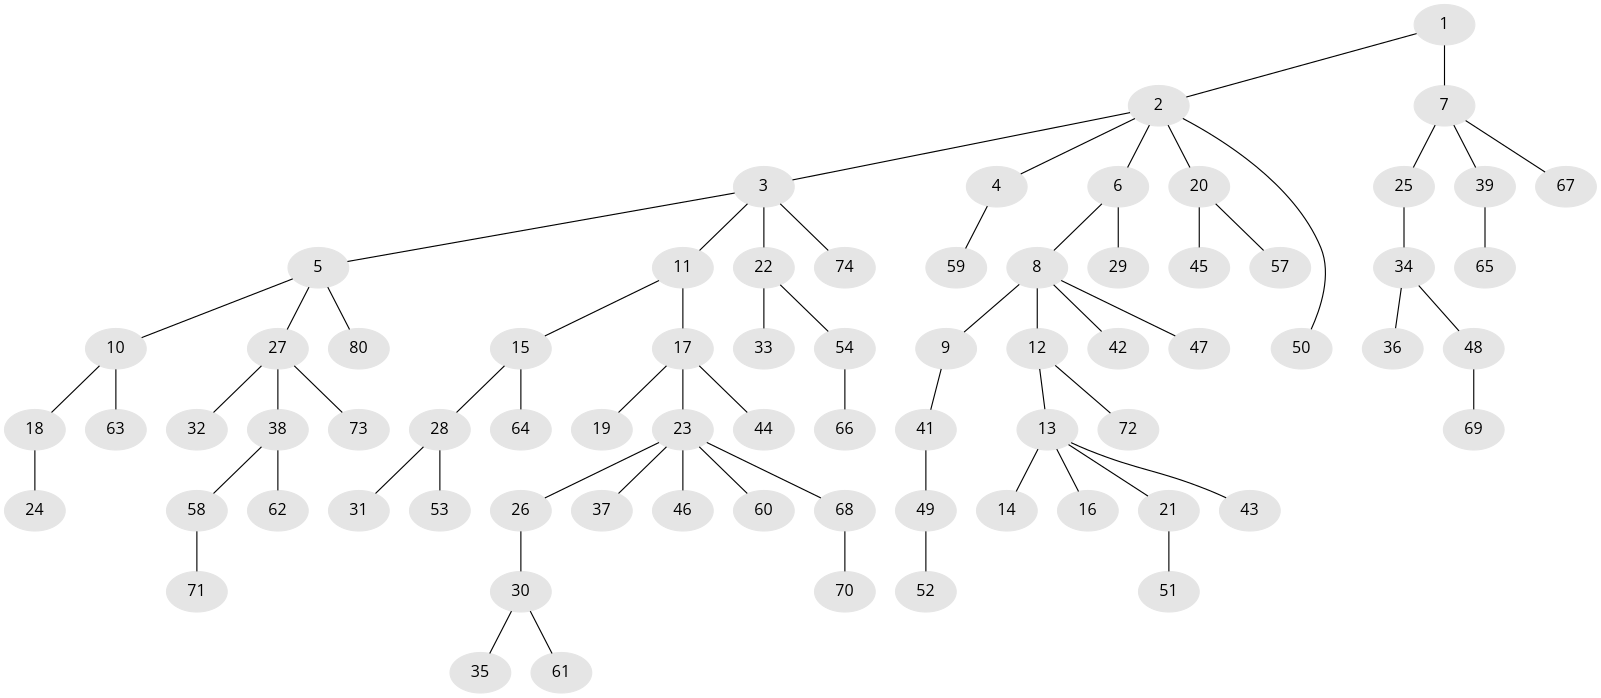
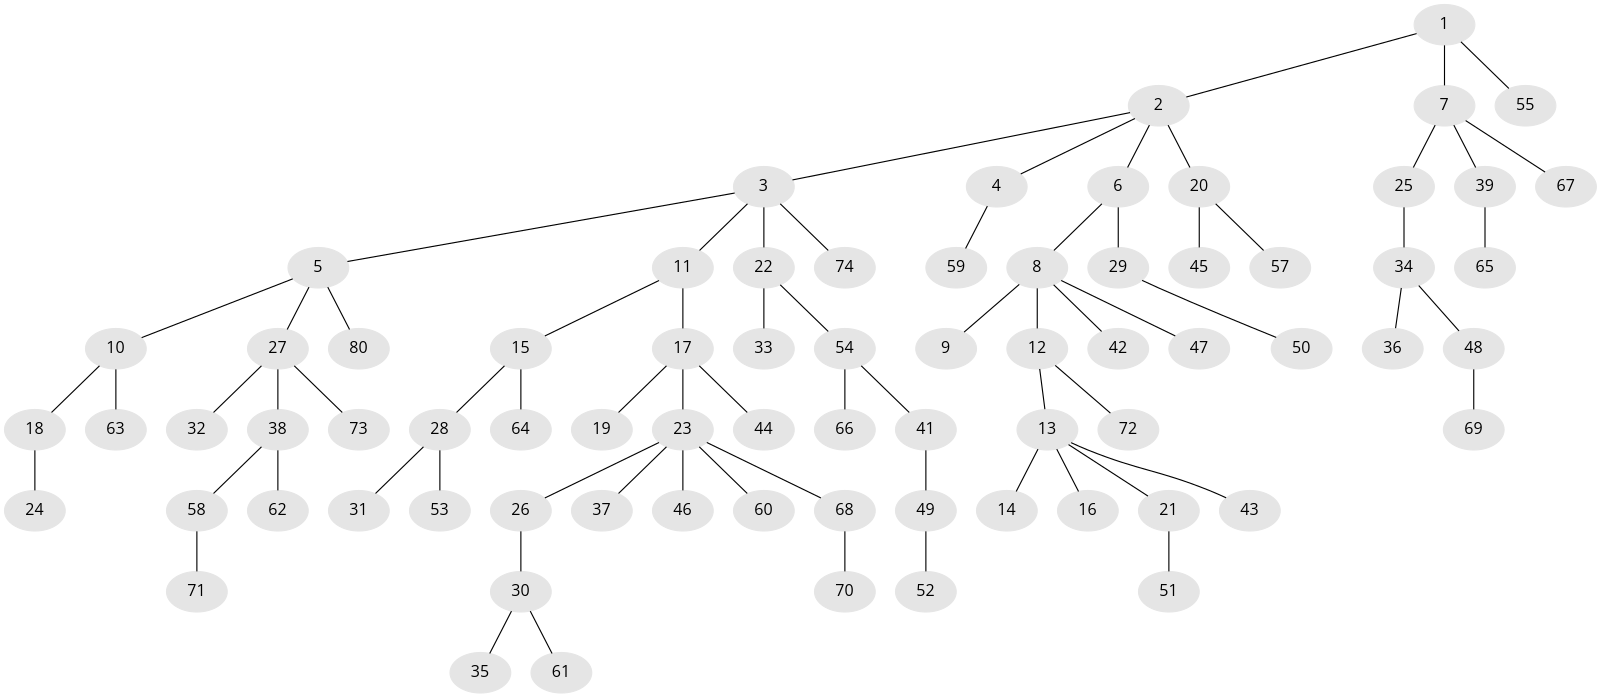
none -> (1526, 106)
(1292, 202) -> (1209, 310)
(936, 389) -> (885, 389)
